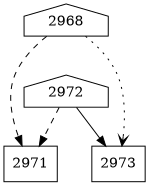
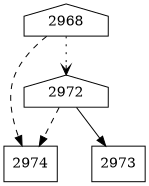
(119, 80) -> (66, 51)
(31, 164) -> (31, 164)
